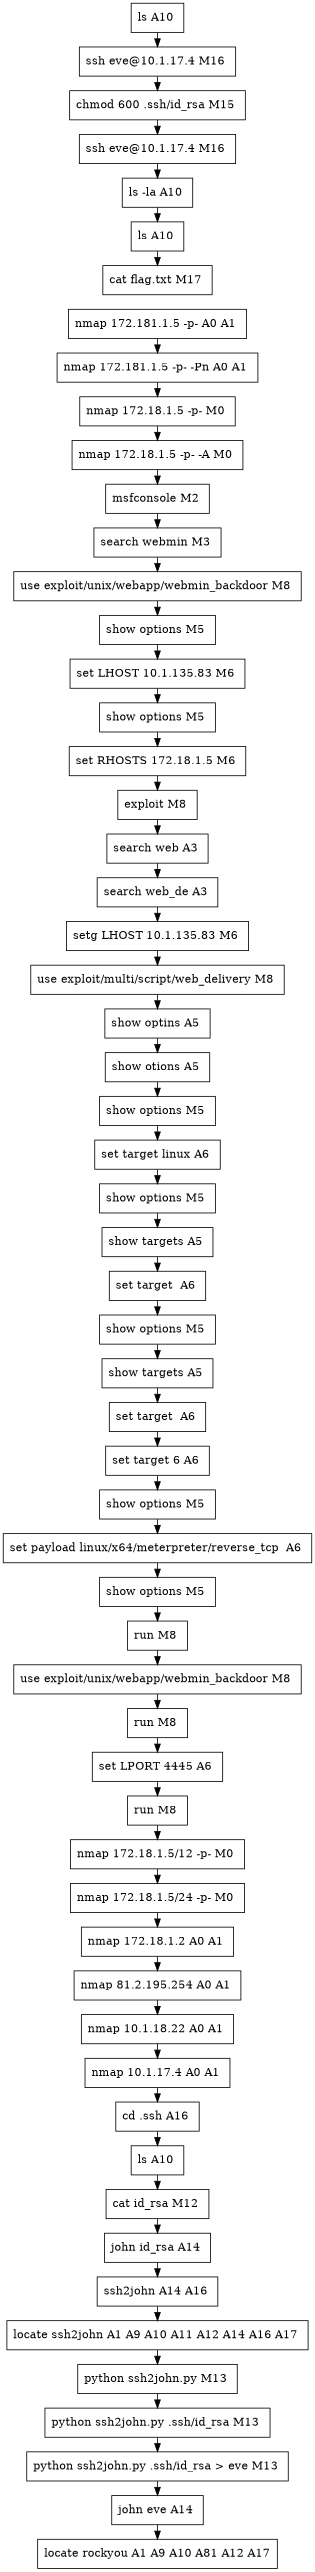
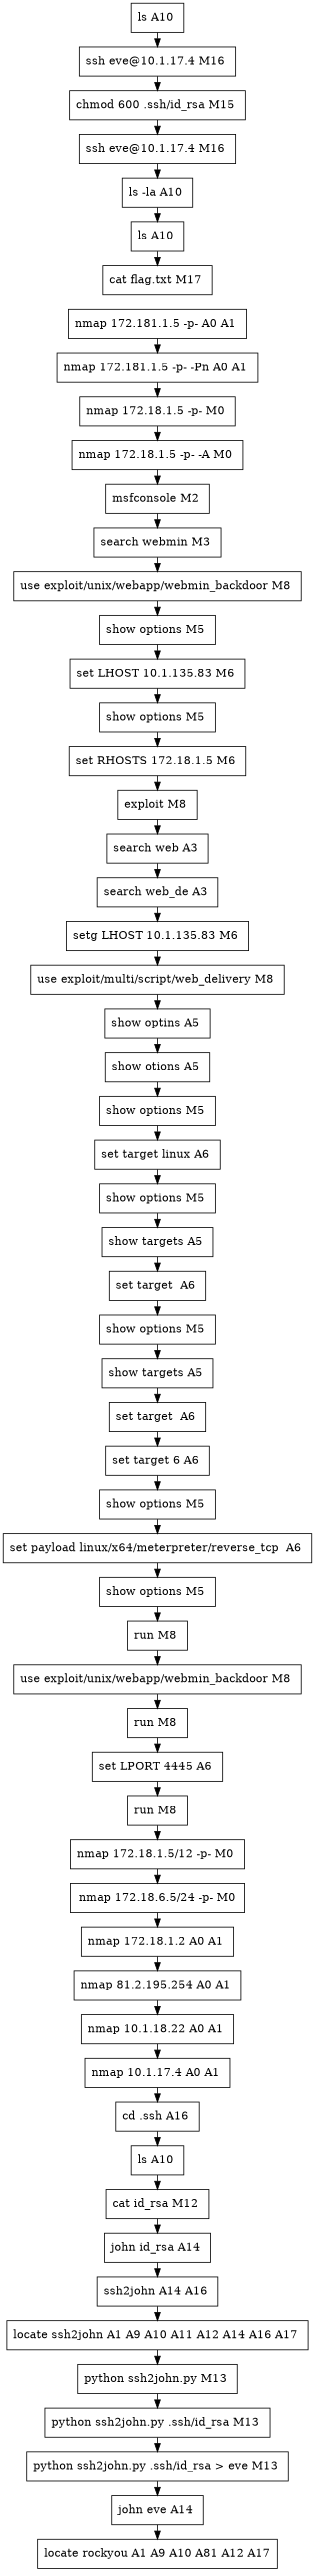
(157, 1898) -> (157, 1898)
